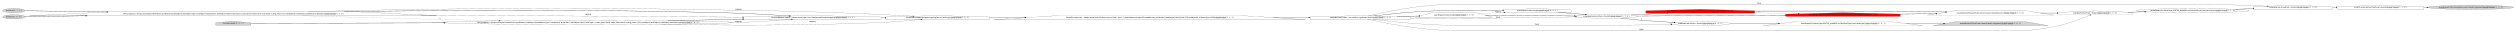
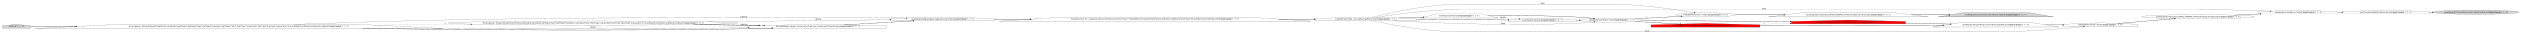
(14, 11) -> (16, 26)
(14, 17) -> none
(233, 23) -> none
